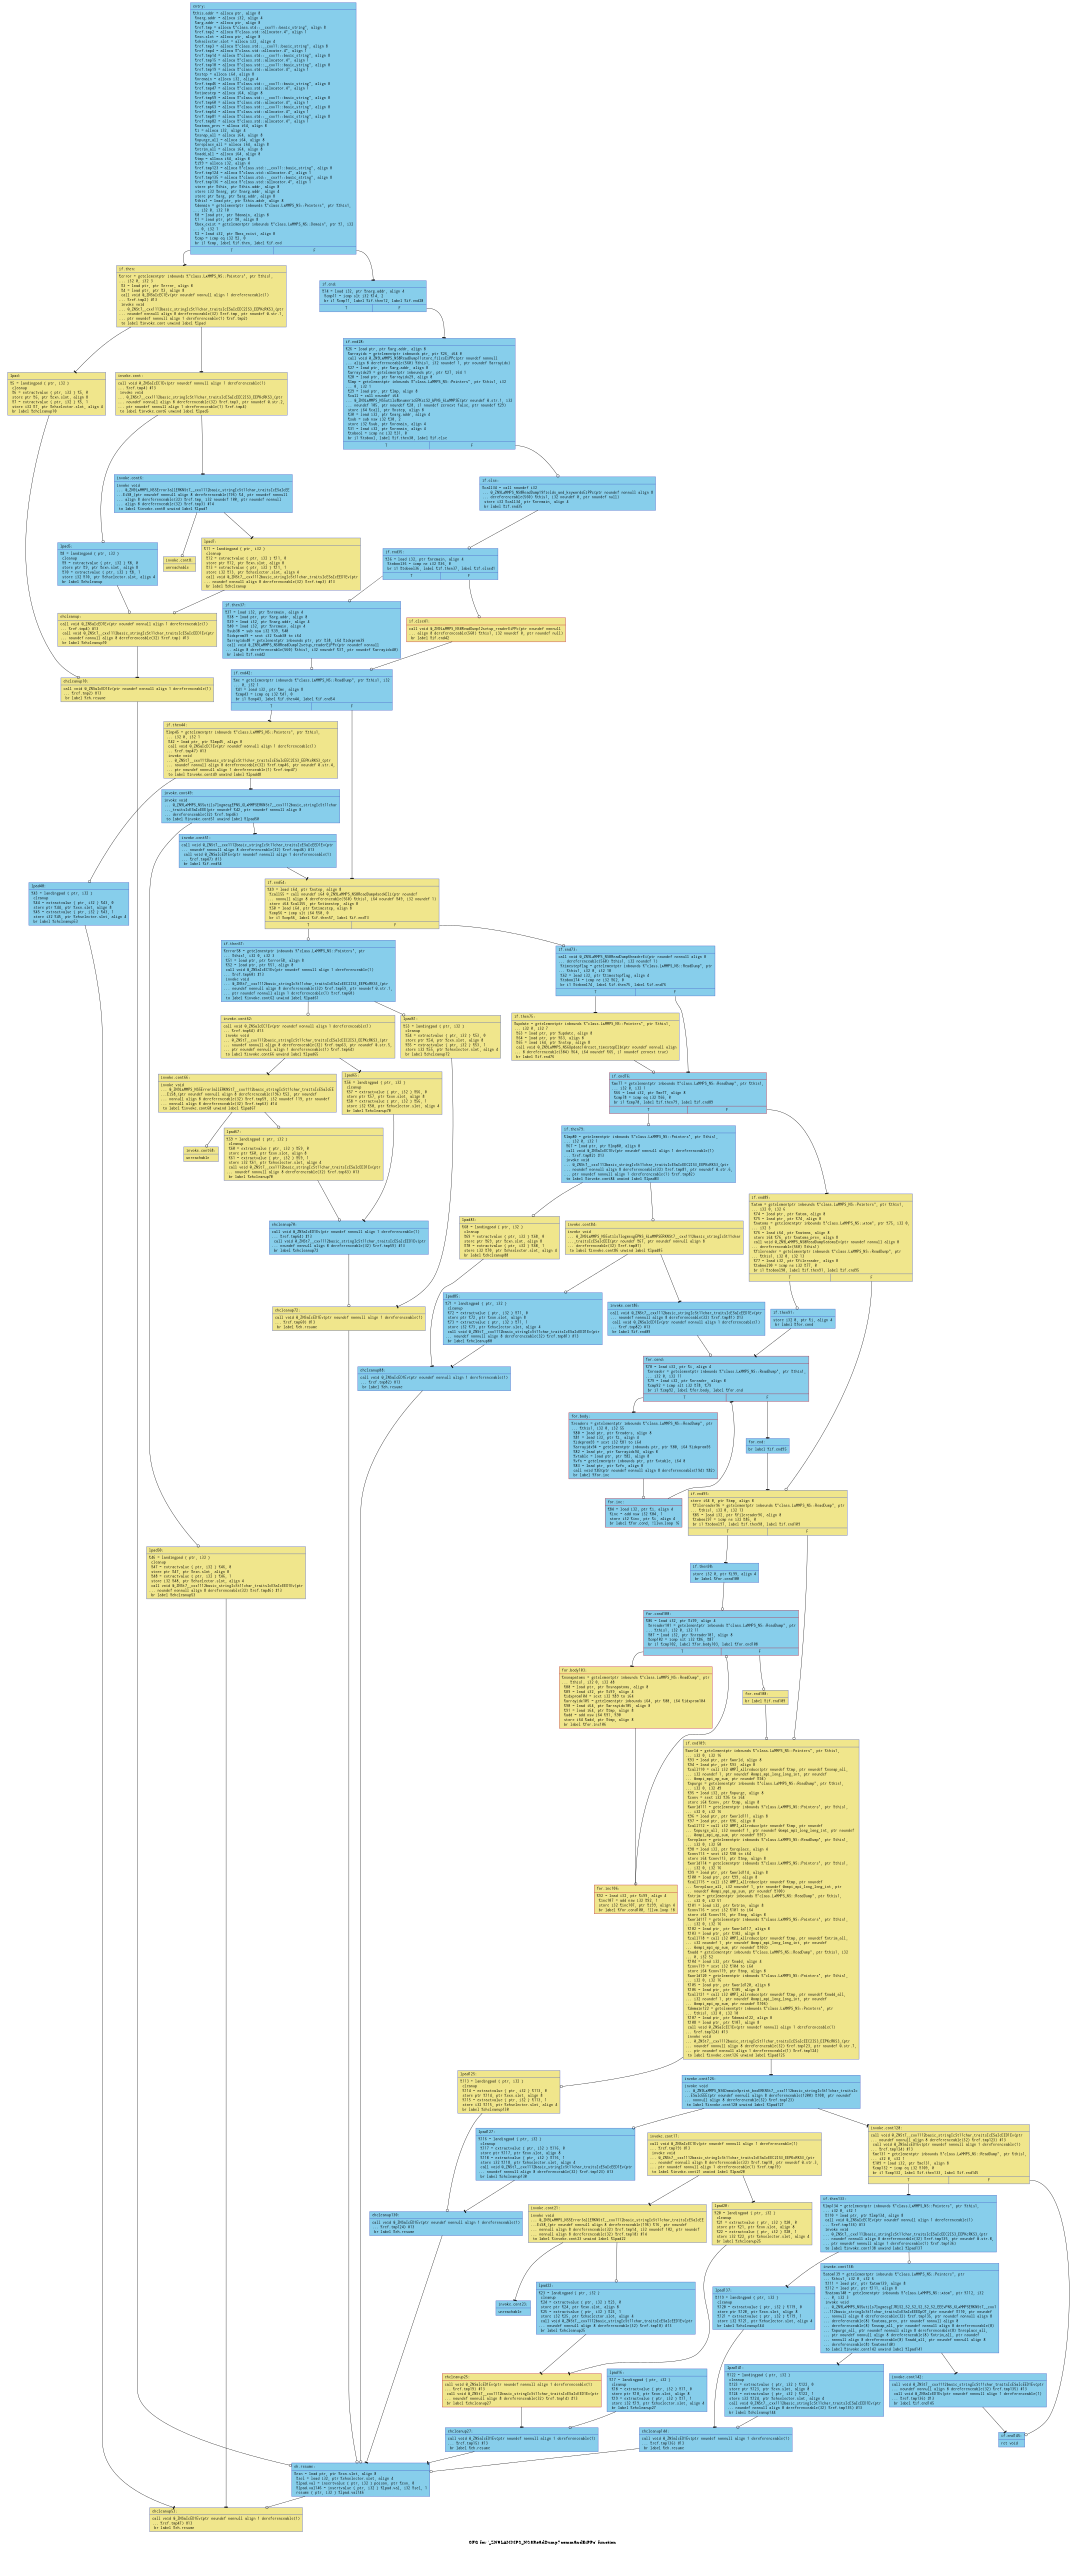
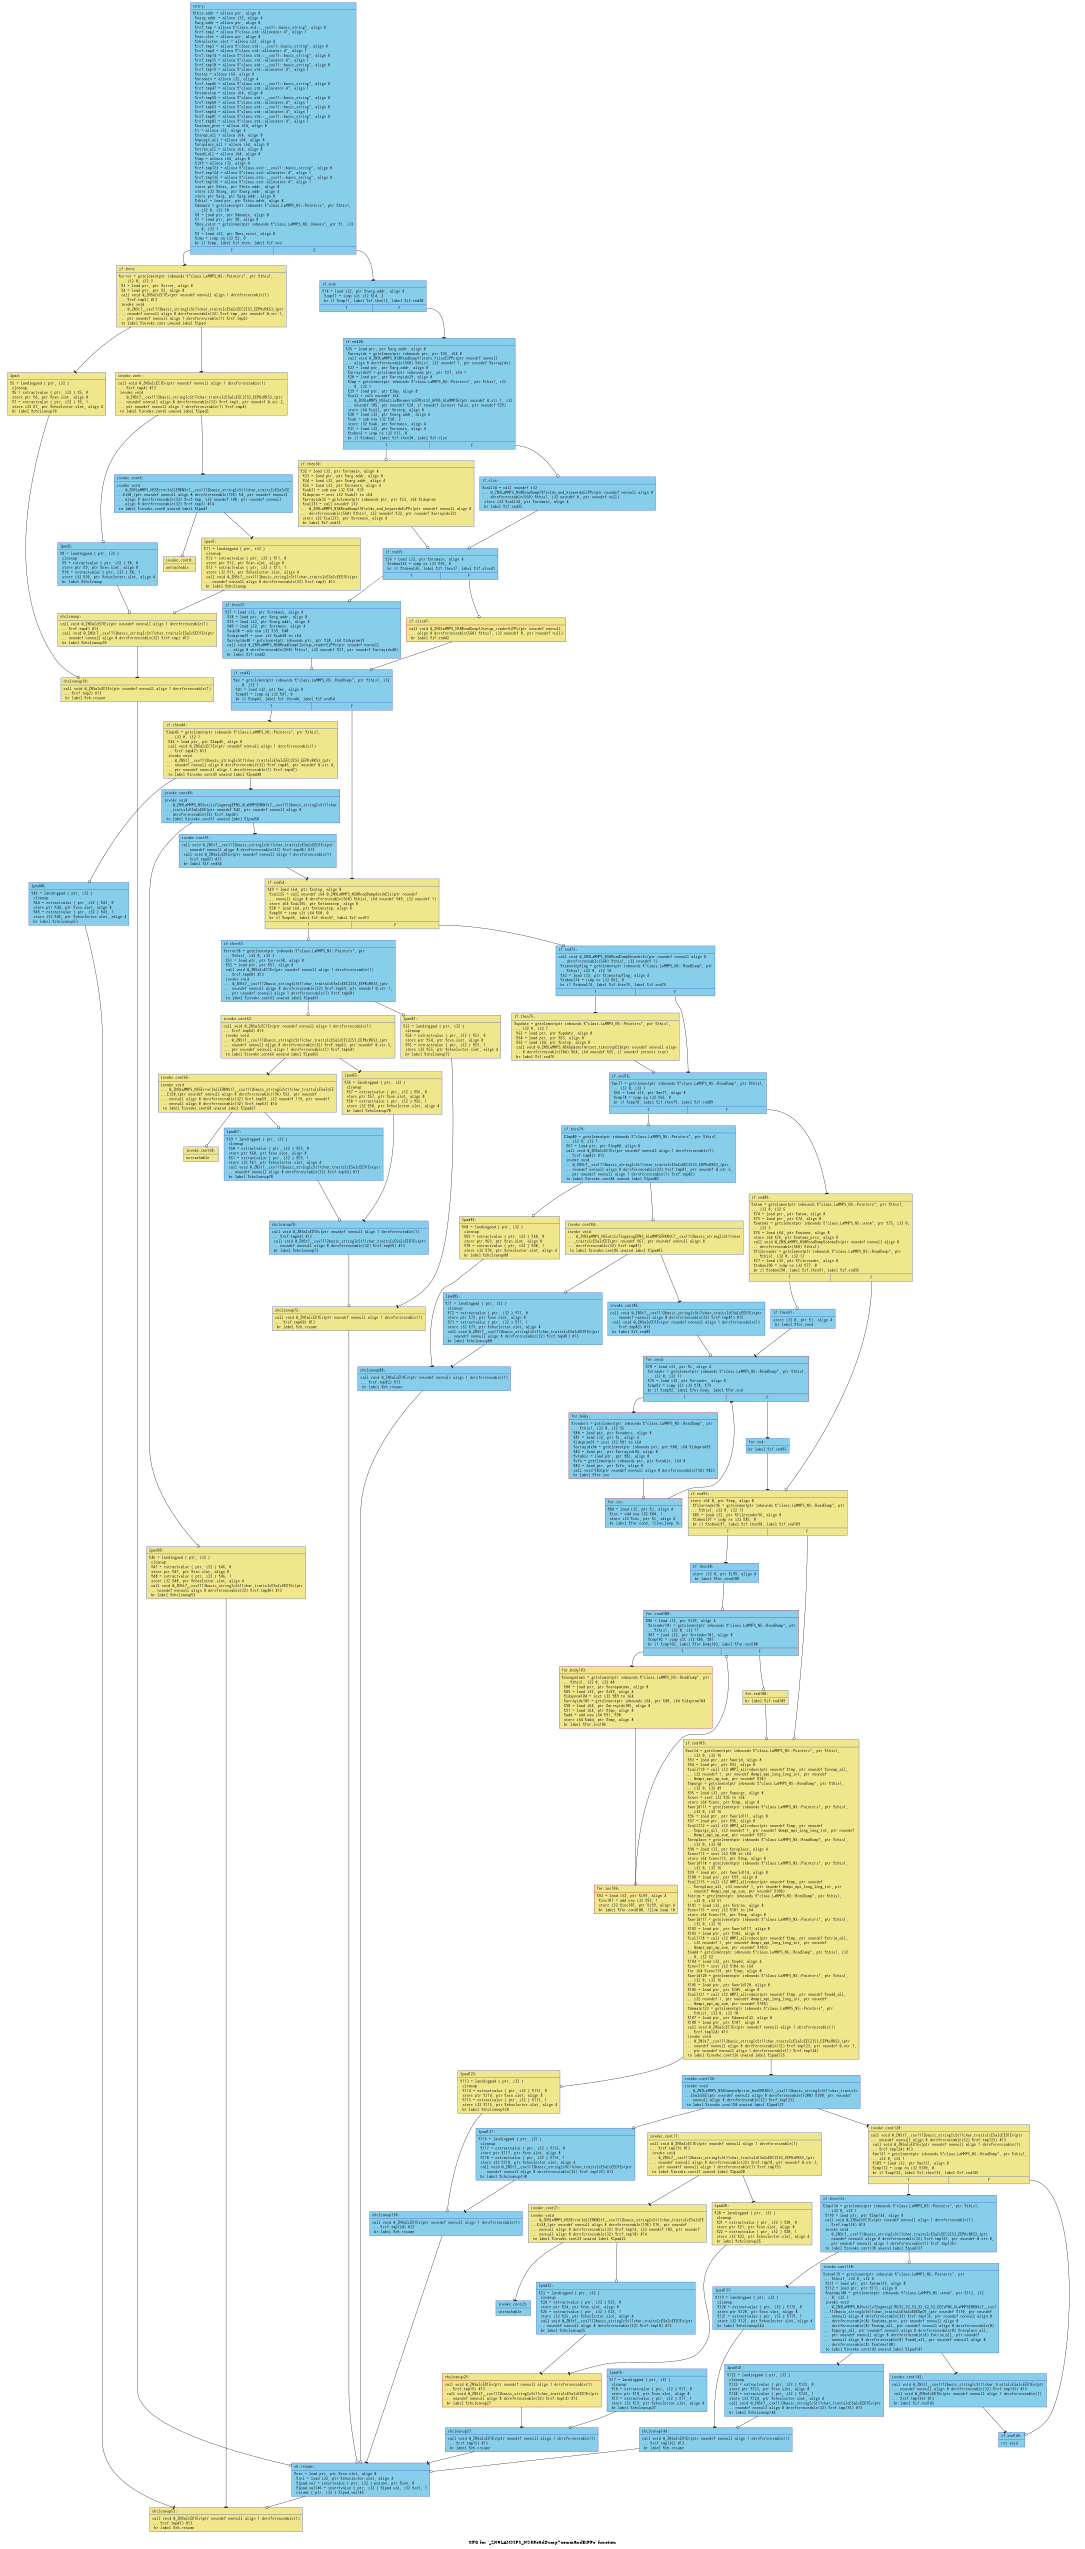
none -> (386, 494)
(688, 1093) -> (688, 1093)
(304, 1154) -> (304, 1154)
(726, 1971) -> (724, 1971)
